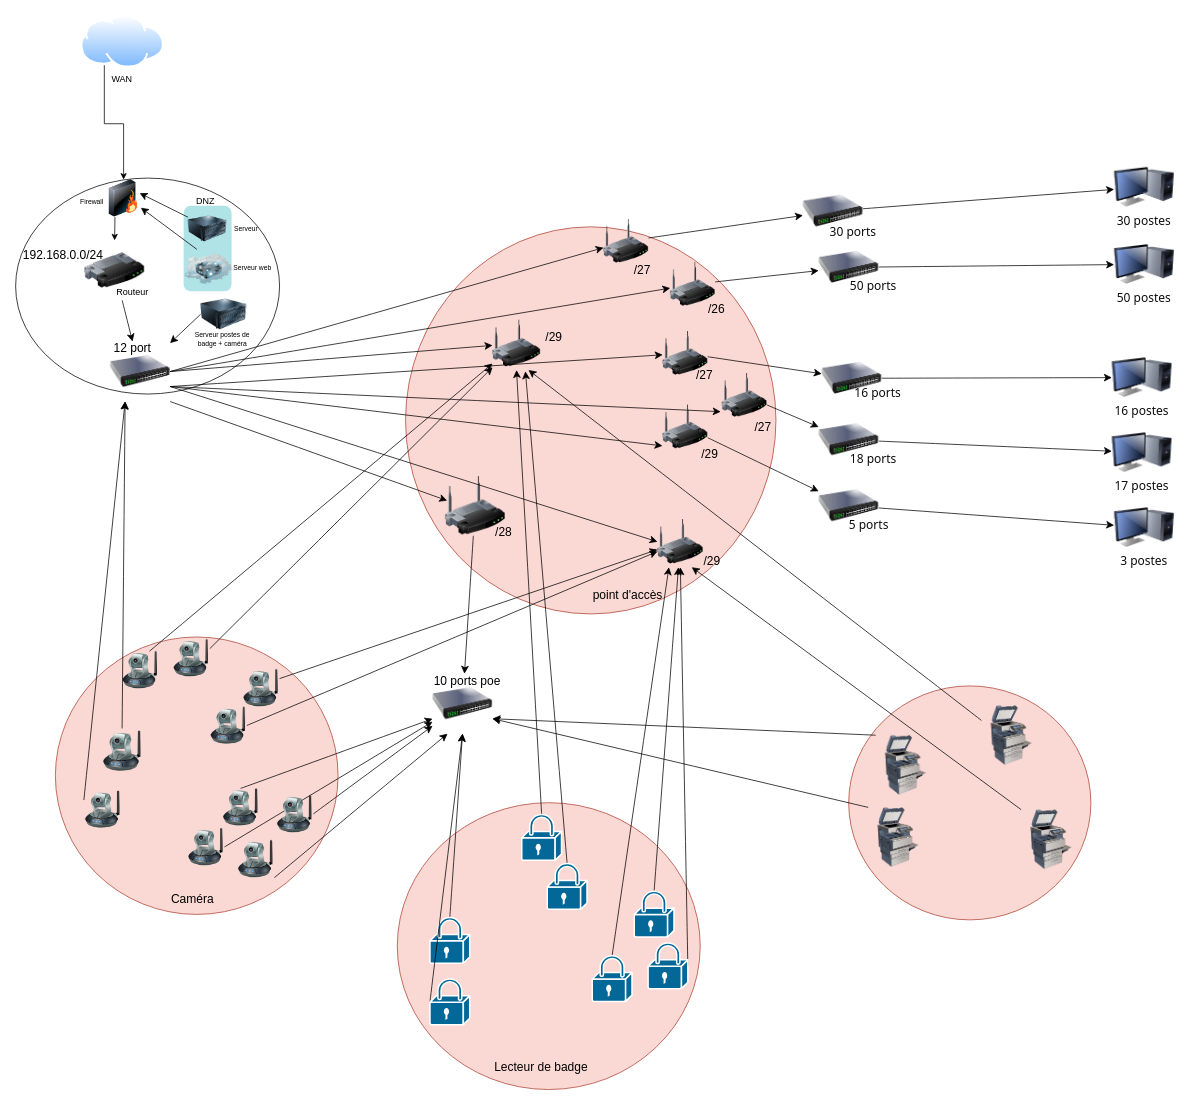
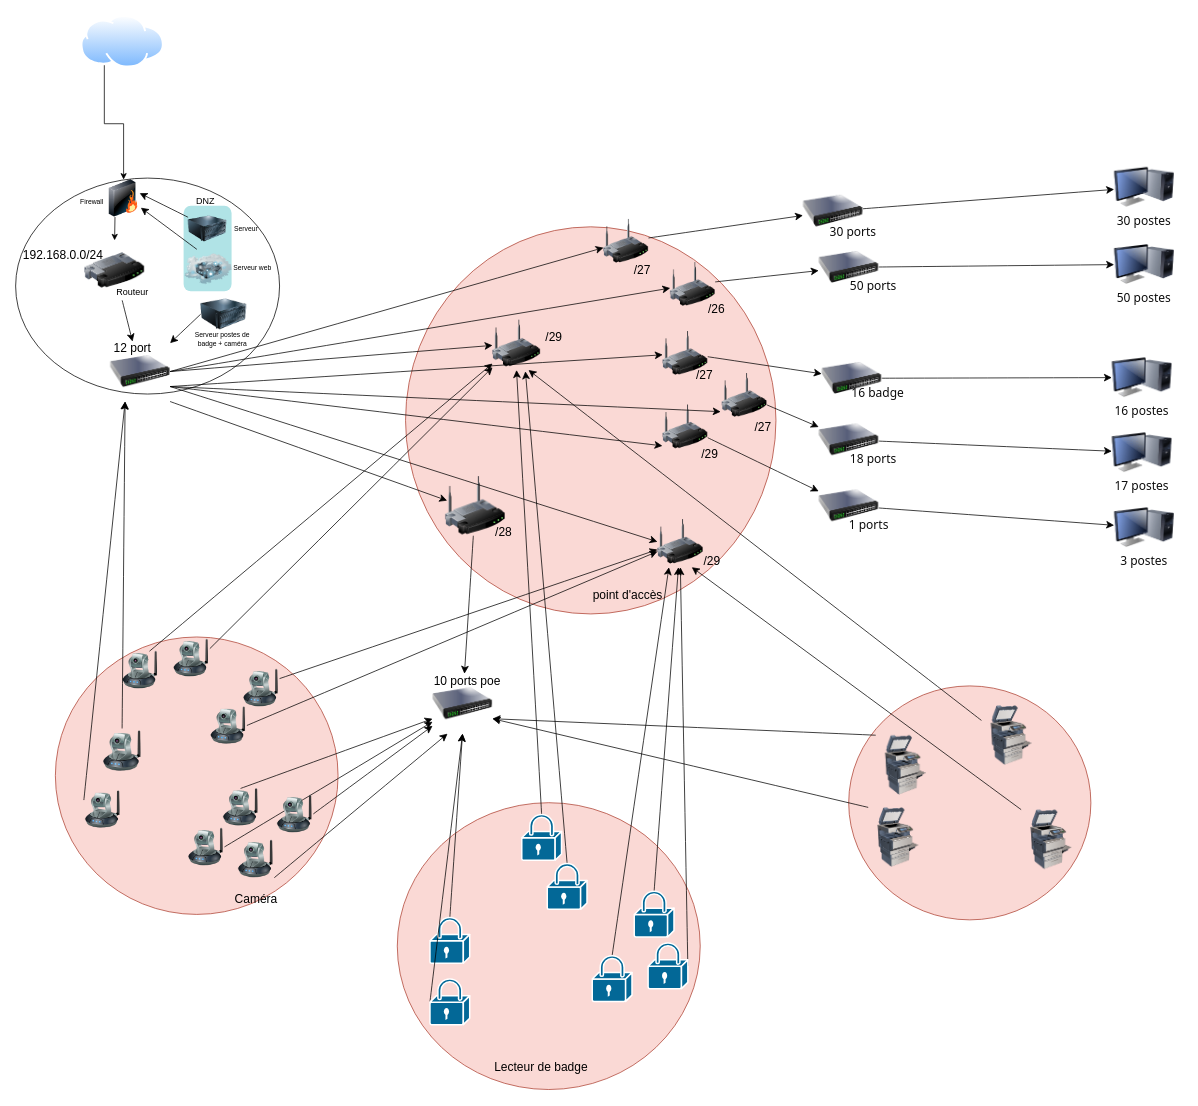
(122, 79) -> none
(878, 393) -> (878, 393)
(869, 525) -> (869, 525)
(192, 899) -> (256, 899)
